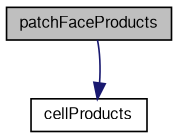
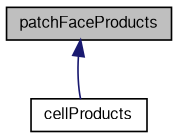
(100, 61) -> (78, 78)
